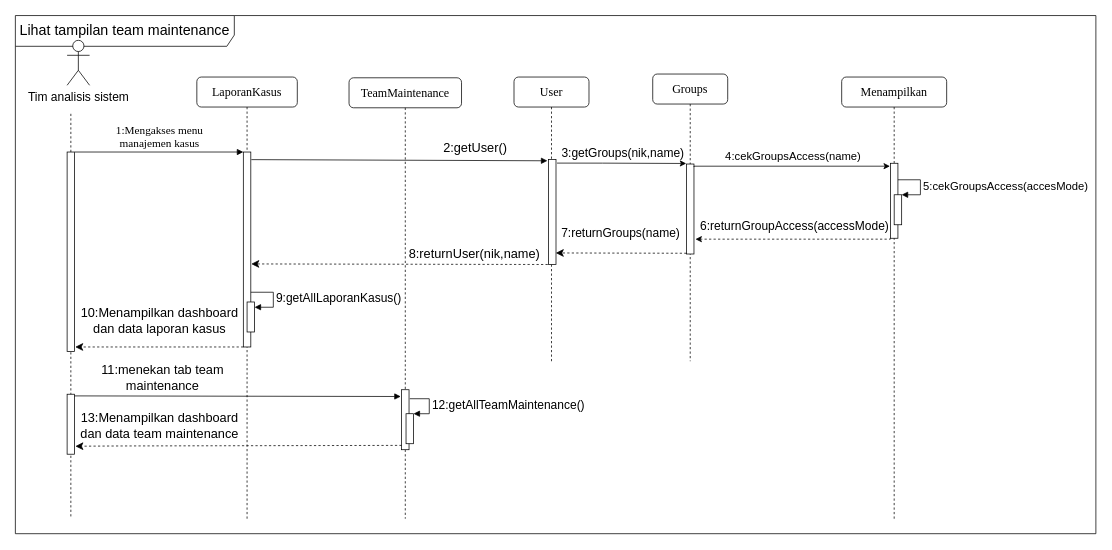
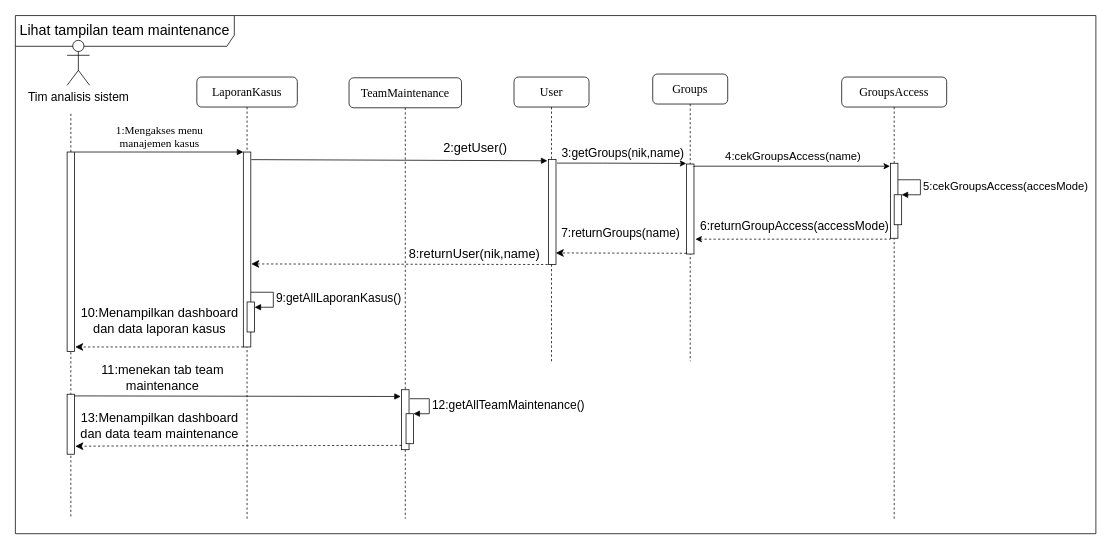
(894, 92) -> (894, 92)
